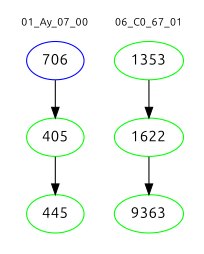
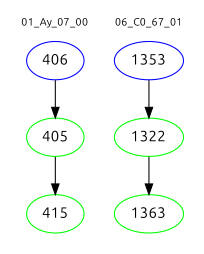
(55, 61) -> (55, 61)
(149, 61) -> (149, 61)
(149, 137) -> (149, 137)
(55, 214) -> (55, 214)
(149, 214) -> (149, 214)
